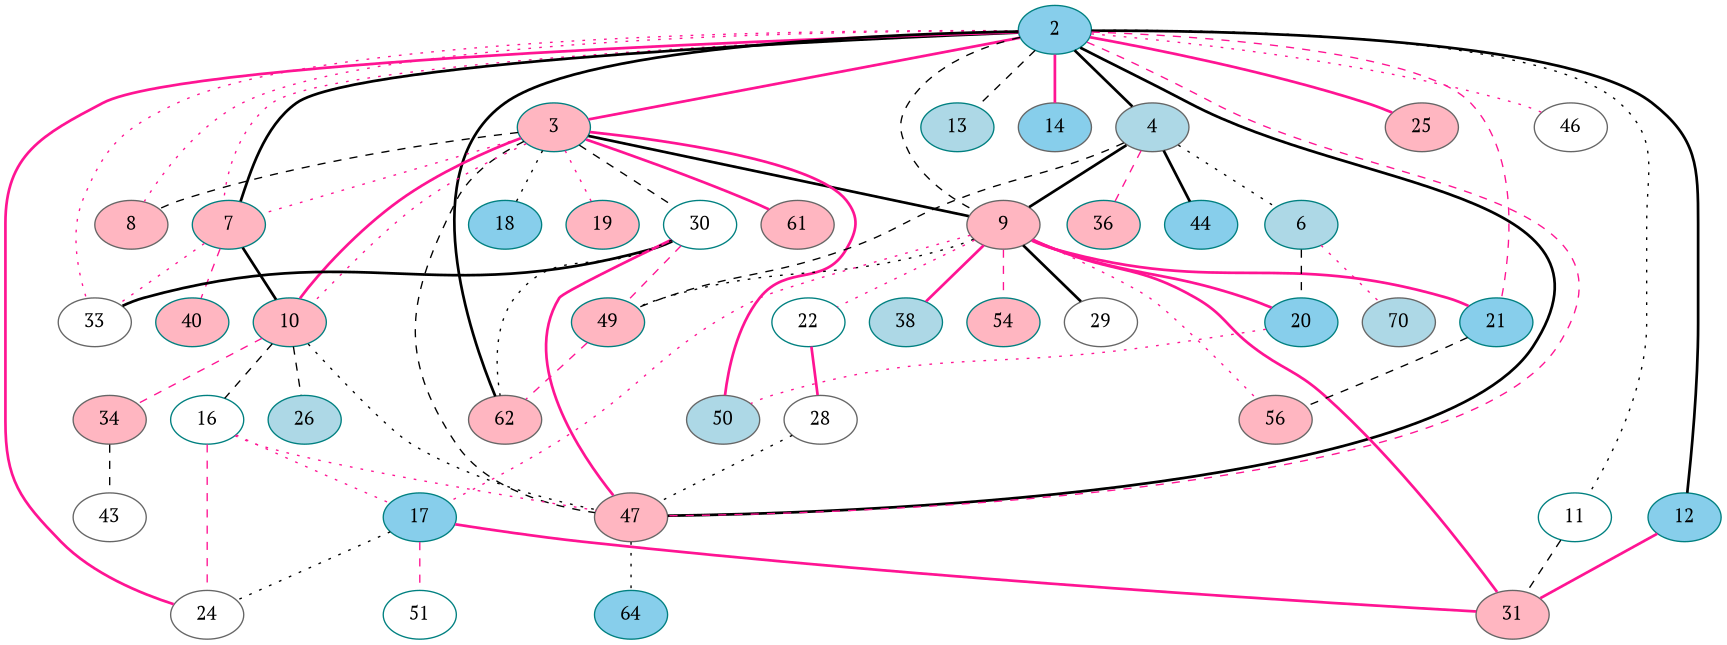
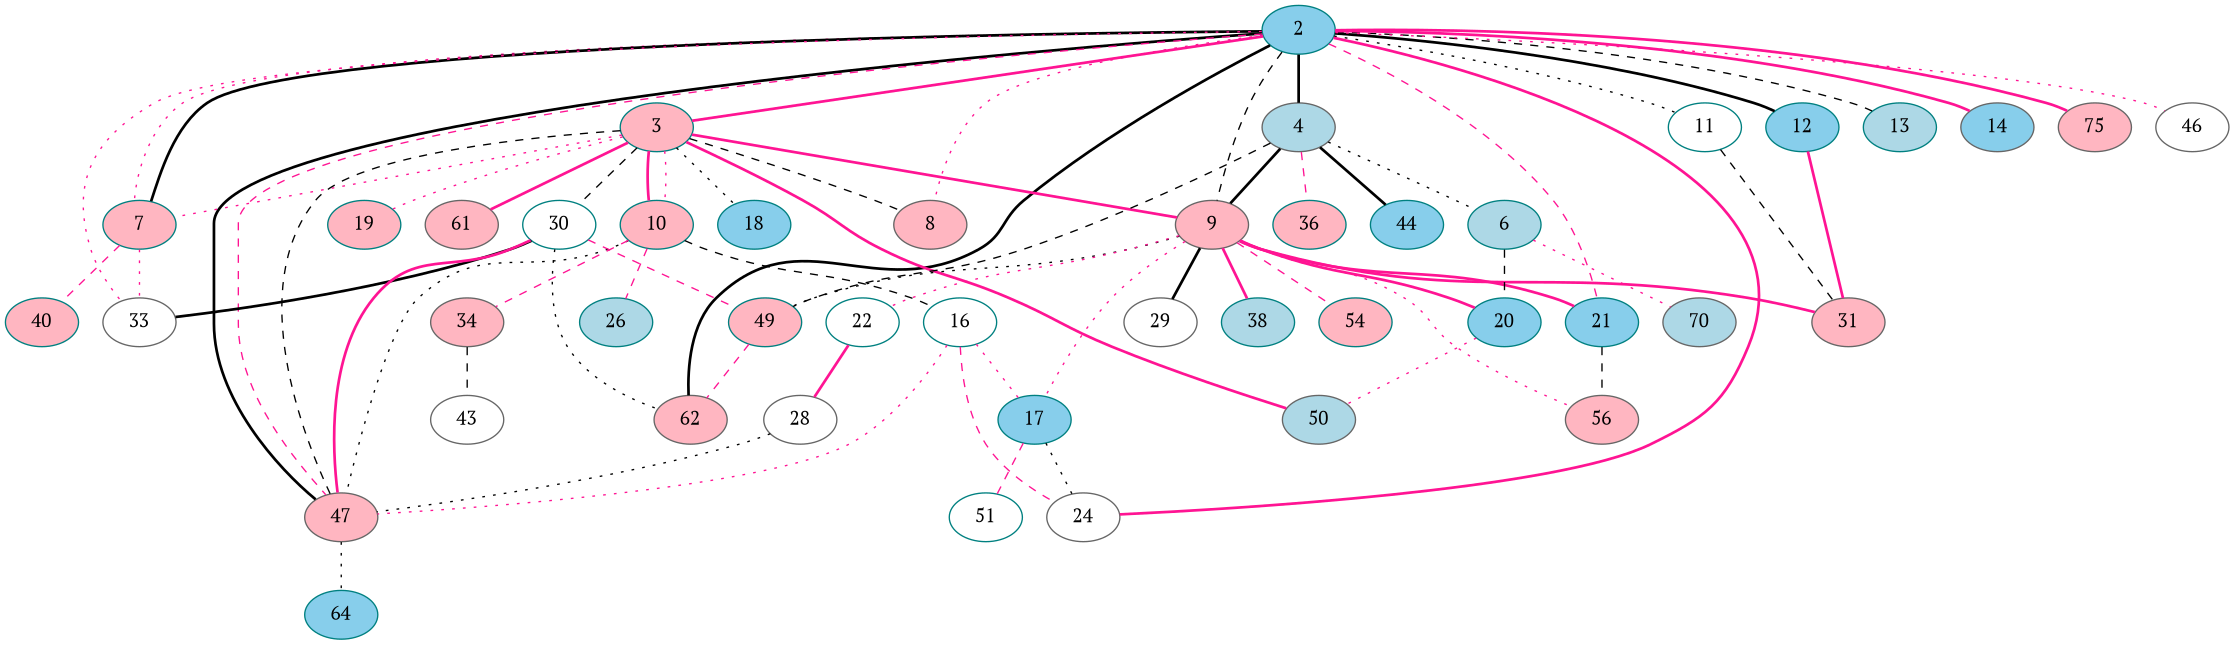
(1422, 127) -> (2095, 127)
(779, 176) -> (922, 174)
(256, 268) -> none
(297, 371) -> (636, 274)
(965, 577) -> none
